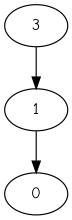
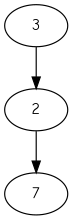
(36, 110) -> (36, 110)
(36, 194) -> (36, 194)
